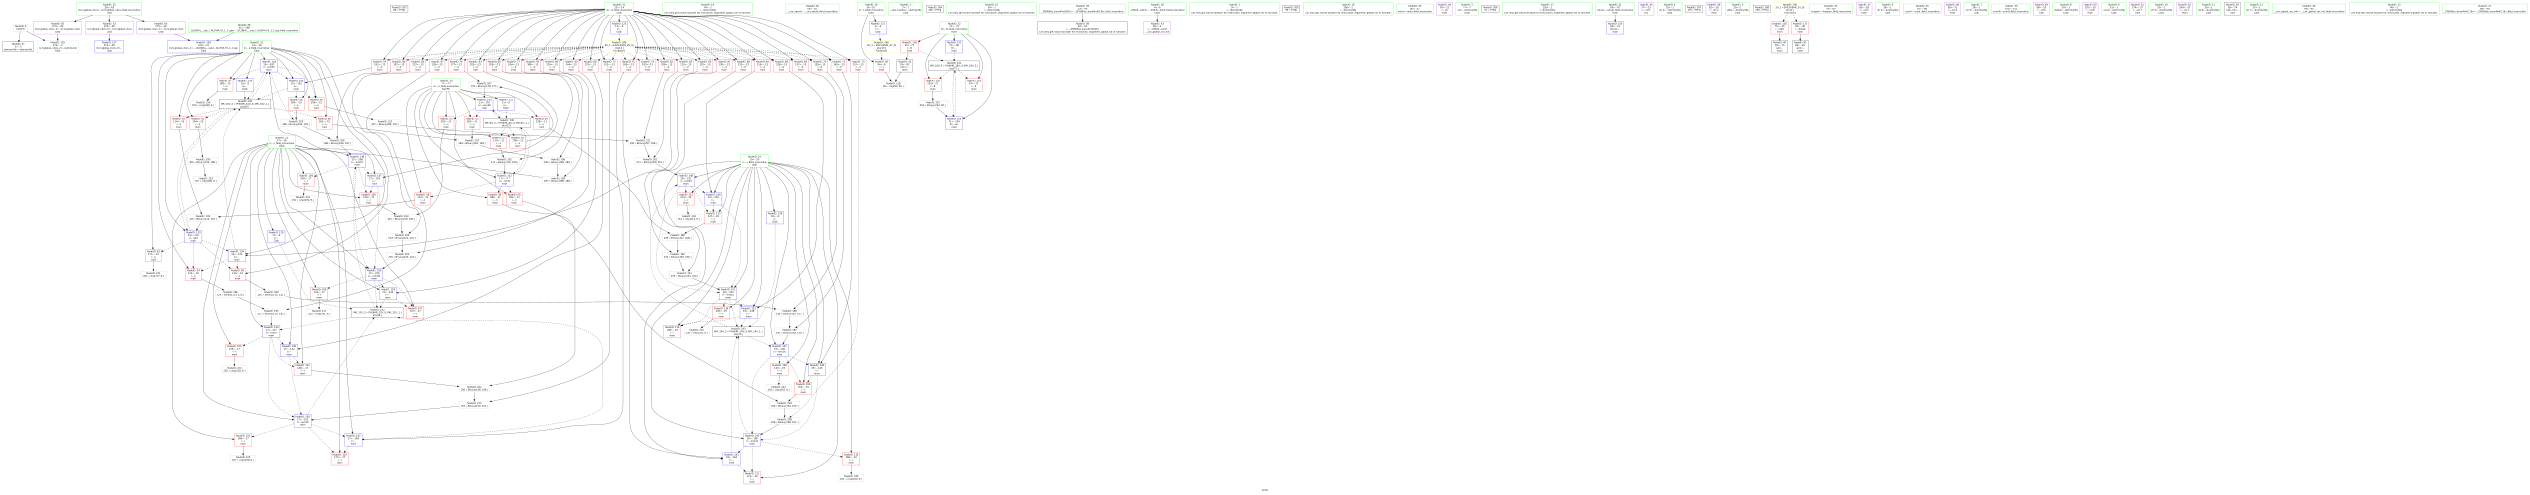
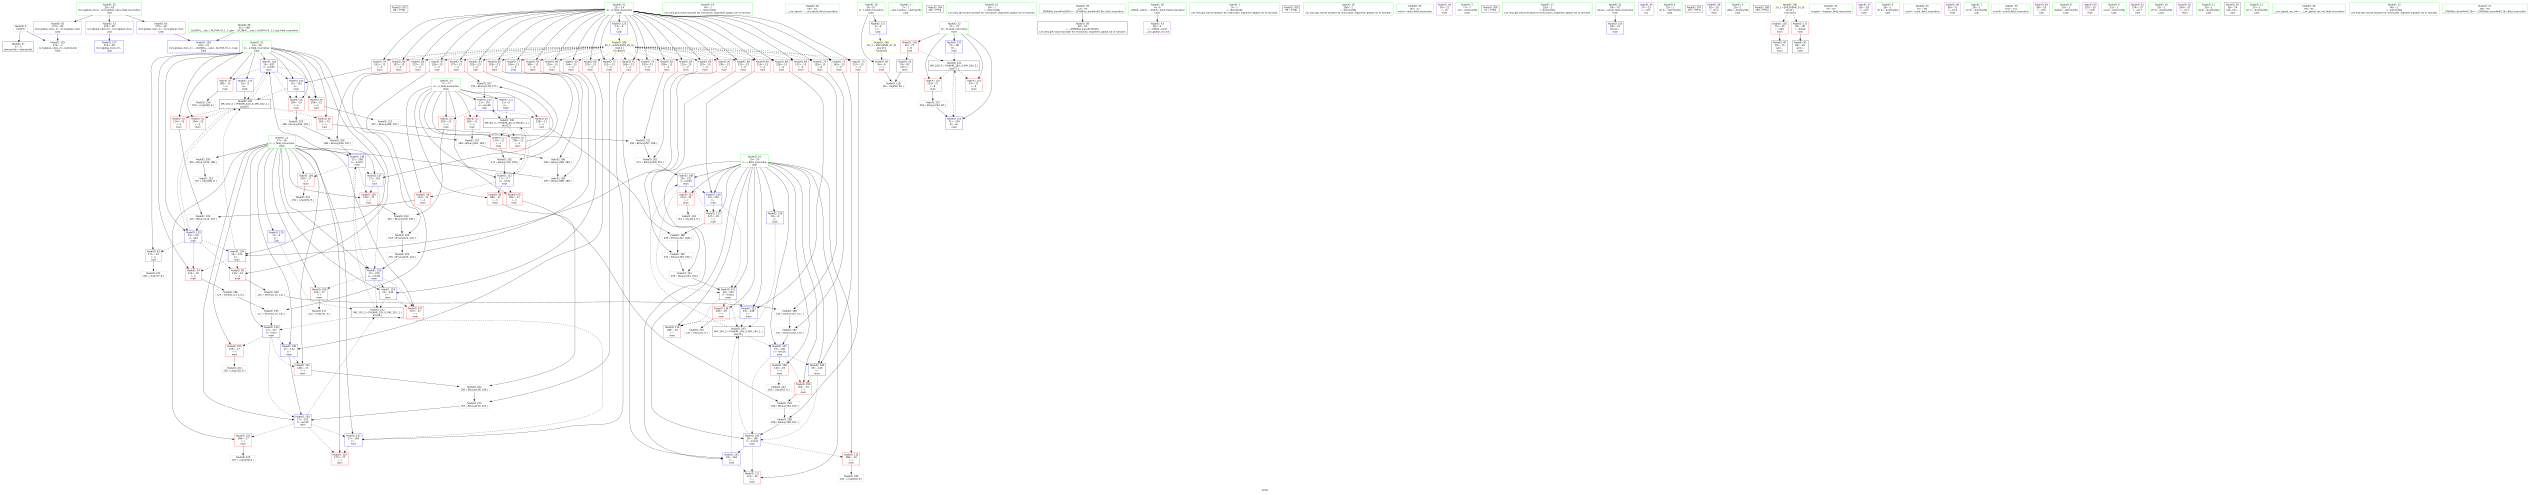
(514, 66) -> (514, 66)
(446, 89) -> (446, 89)
(279, 96) -> (282, 84)
(200, 142) -> (242, 151)
(858, 256) -> (858, 256)
(294, 385) -> (294, 385)
